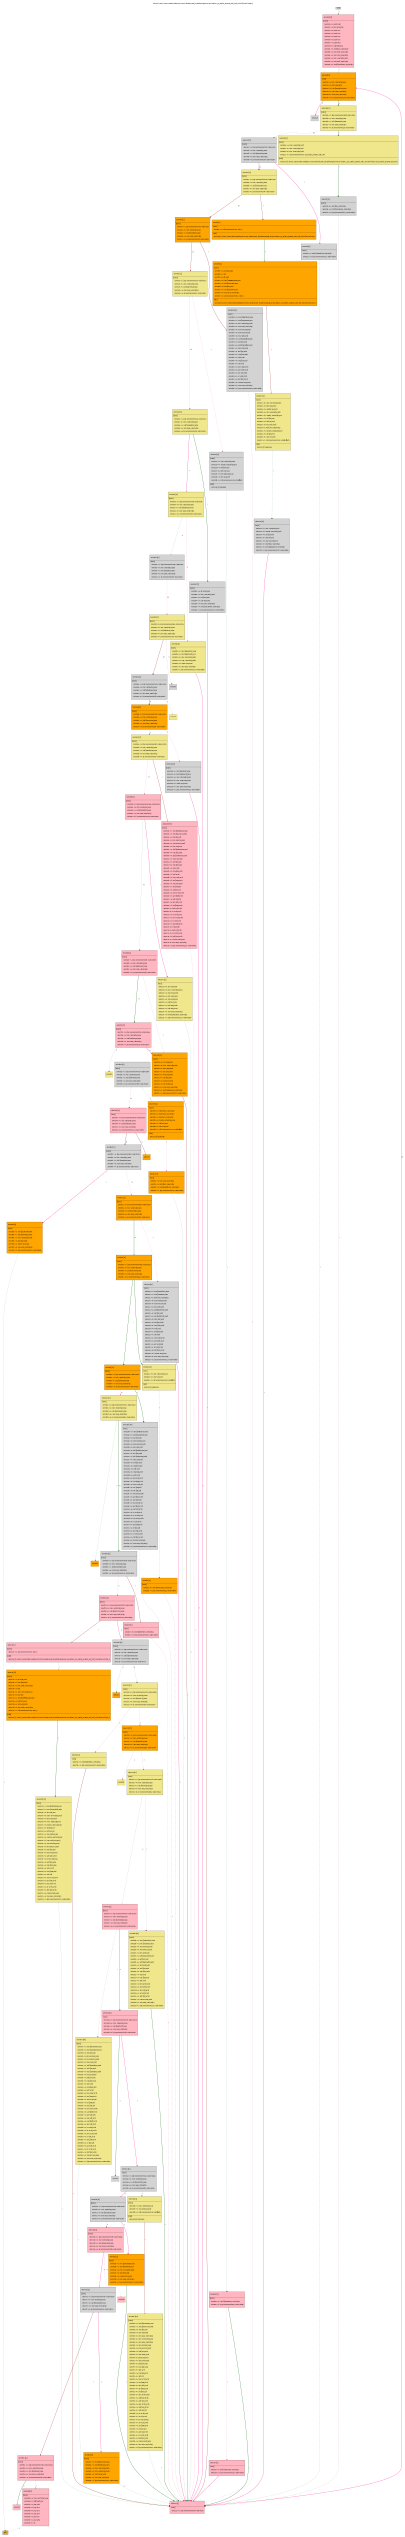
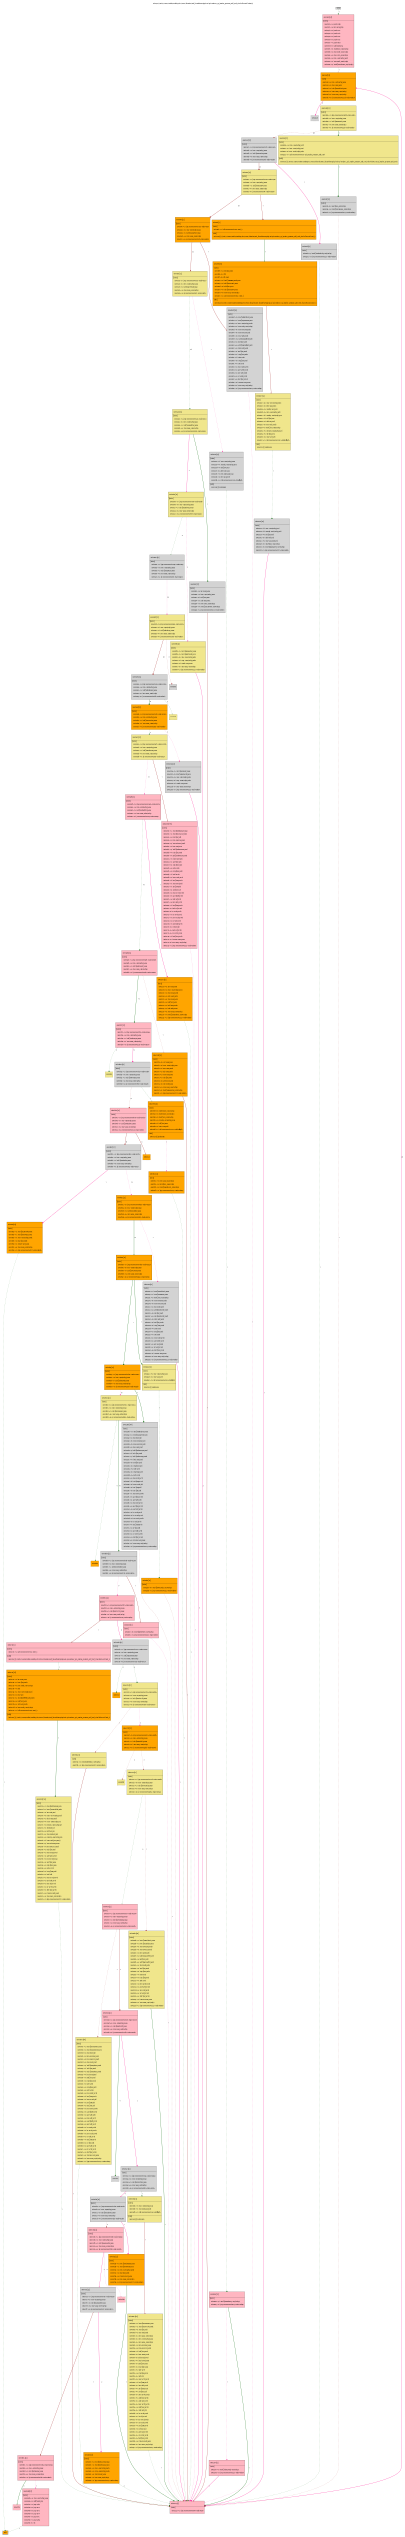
(338, 103) -> none
(174, 999) -> (174, 999)
(149, 1050) -> (133, 1054)
